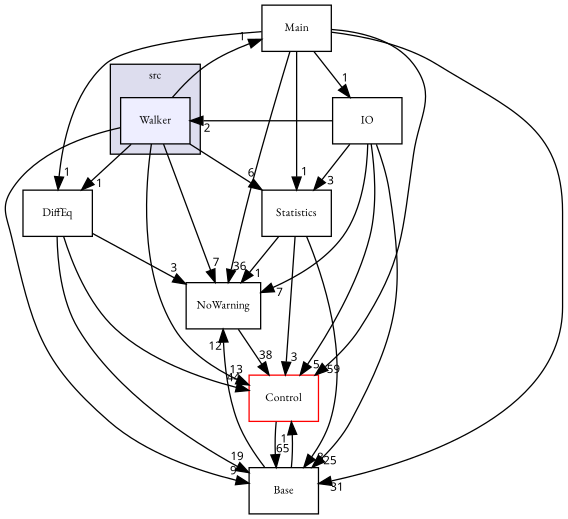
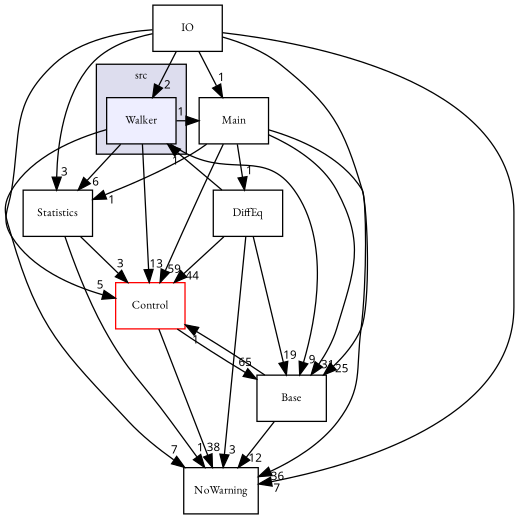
(328, 69) -> (208, 69)
(111, 163) -> (200, 171)
(335, 342) -> none
(250, 347) -> (183, 392)
